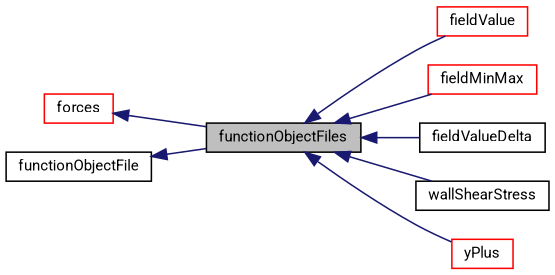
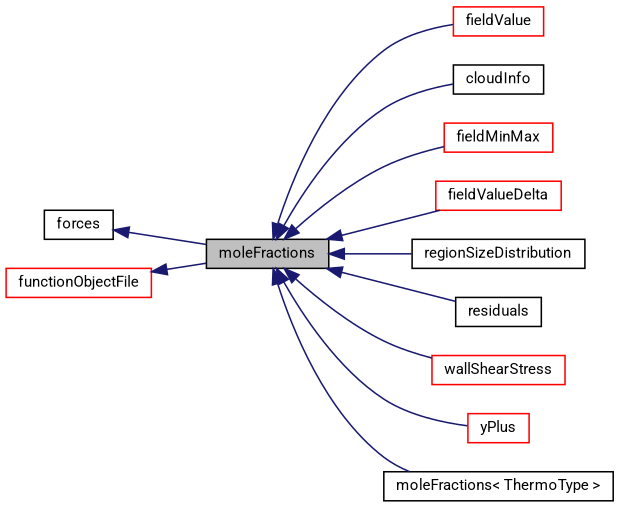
none -> (499, 80)
(79, 109) -> (79, 225)
(284, 138) -> (268, 254)
(482, 138) -> (499, 196)
(79, 167) -> (79, 283)
(482, 196) -> (499, 370)
none -> (499, 254)
none -> (499, 312)
none -> (499, 486)
